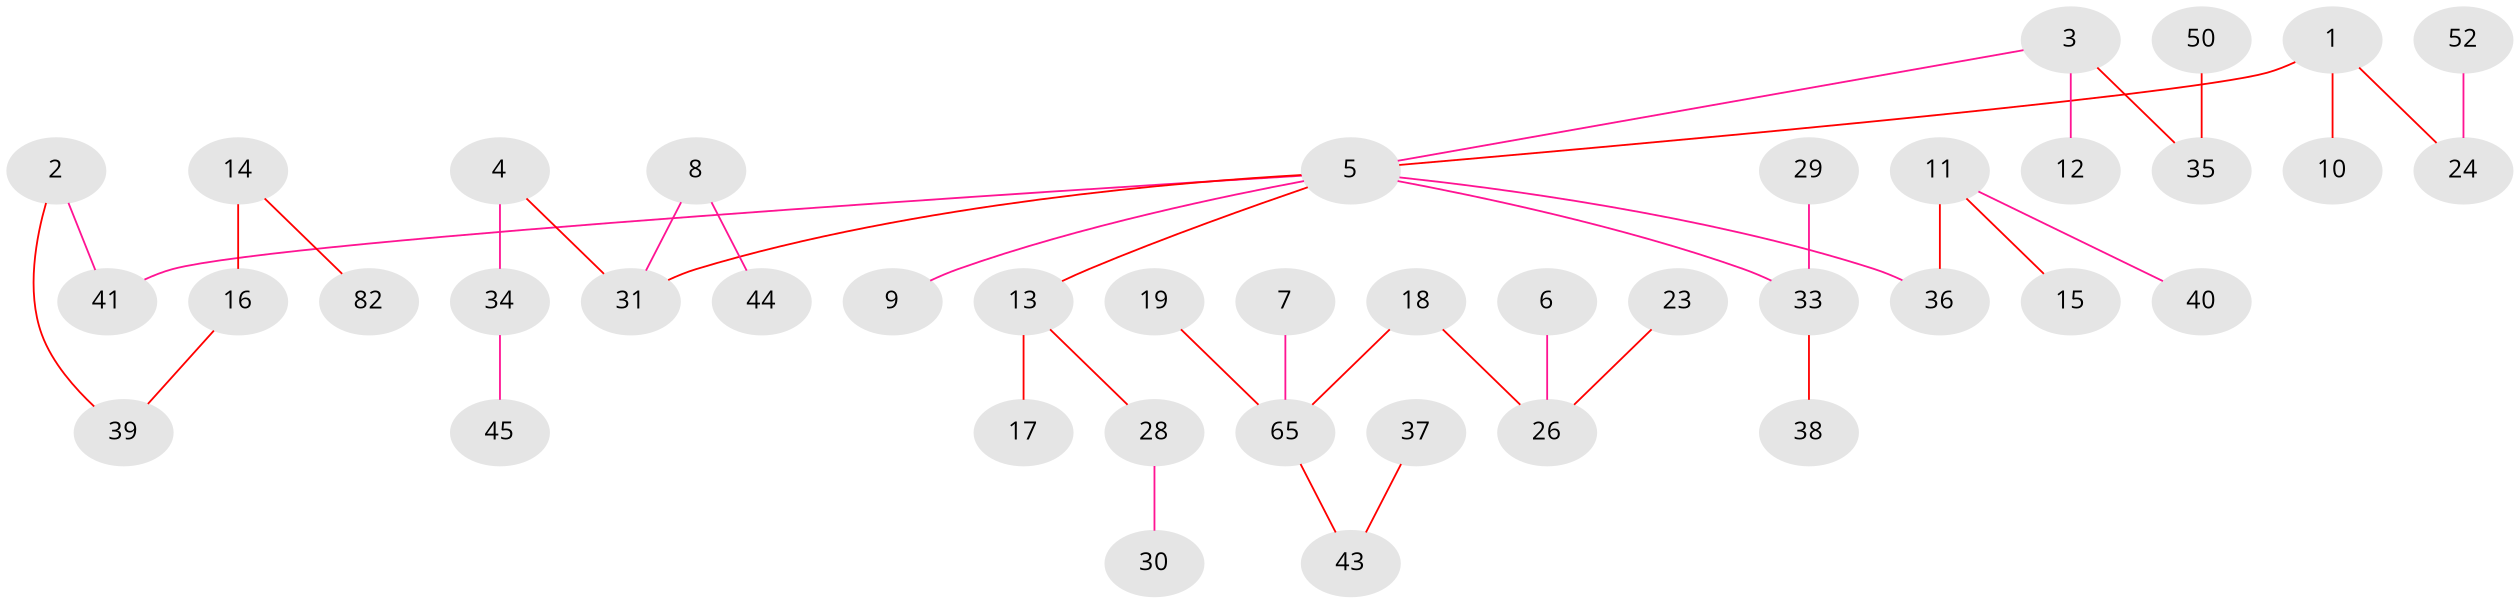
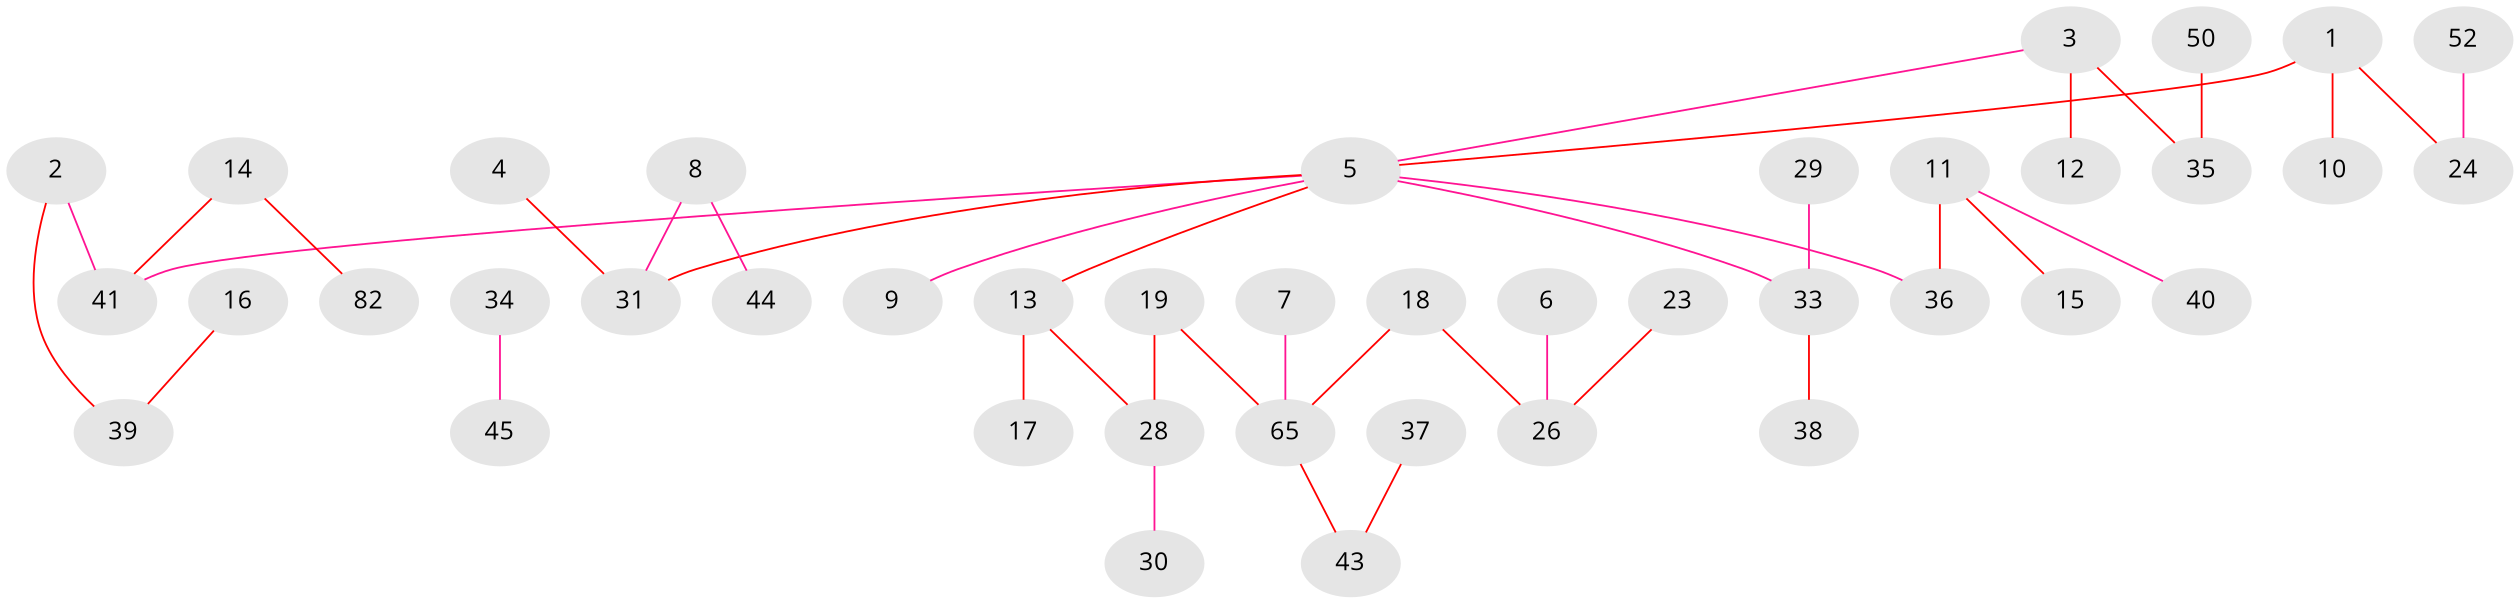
(2071, 112) -> (2071, 112)
(238, 237) -> (173, 236)
(500, 243) -> none
none -> (1154, 367)
